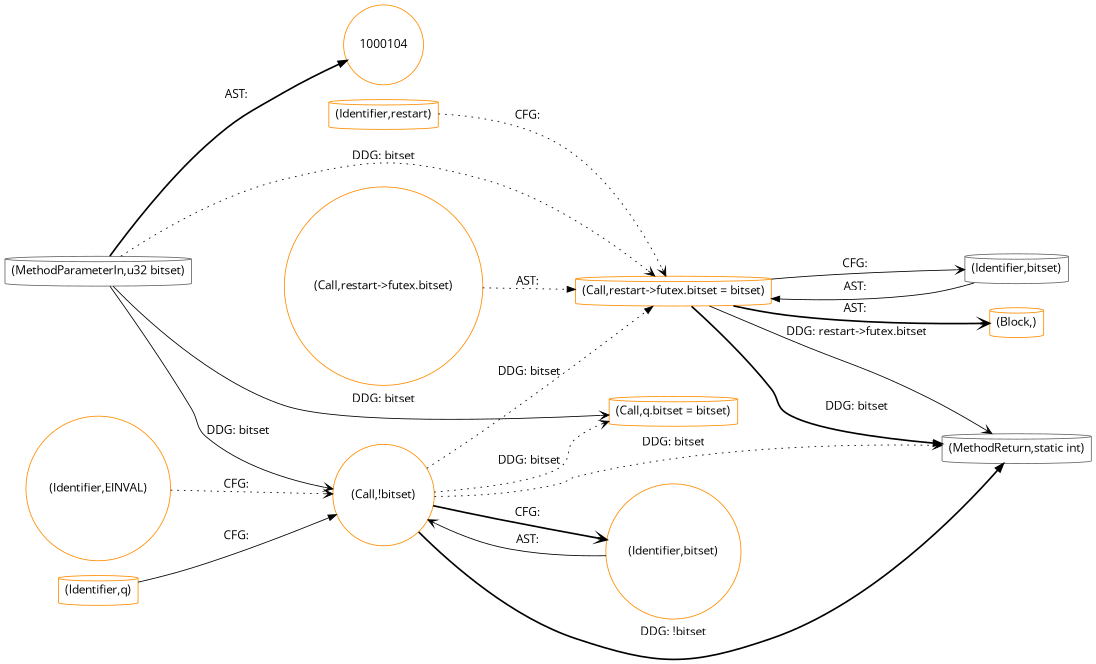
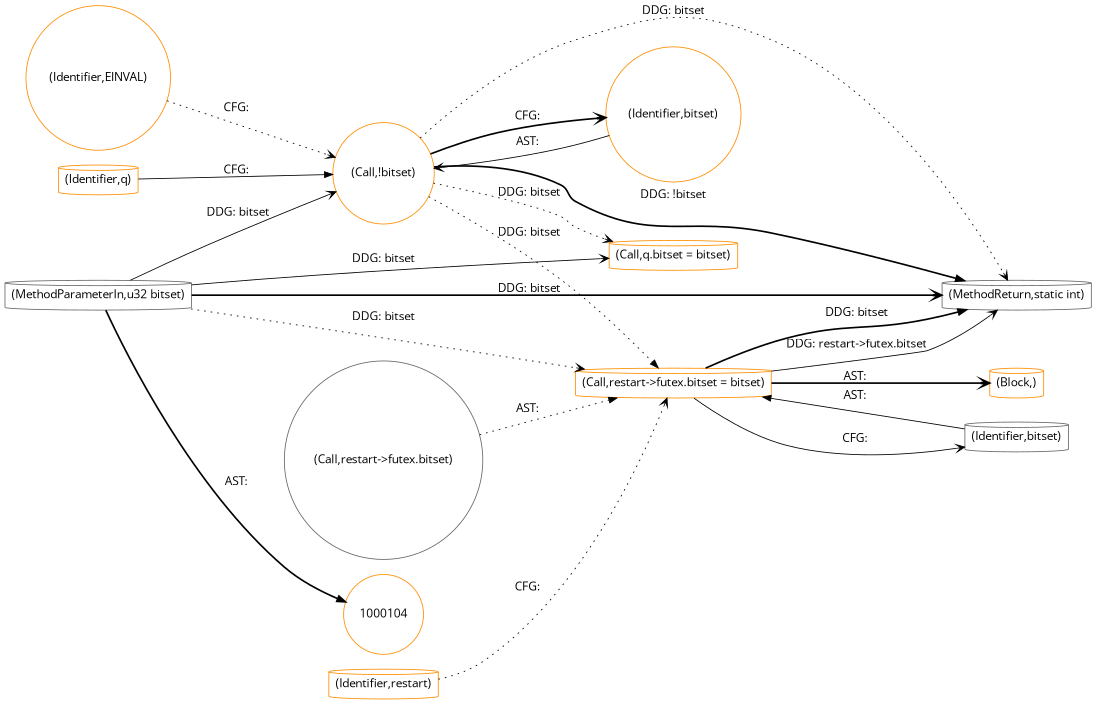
(384, 286) -> (384, 460)
none -> (563, 295)
